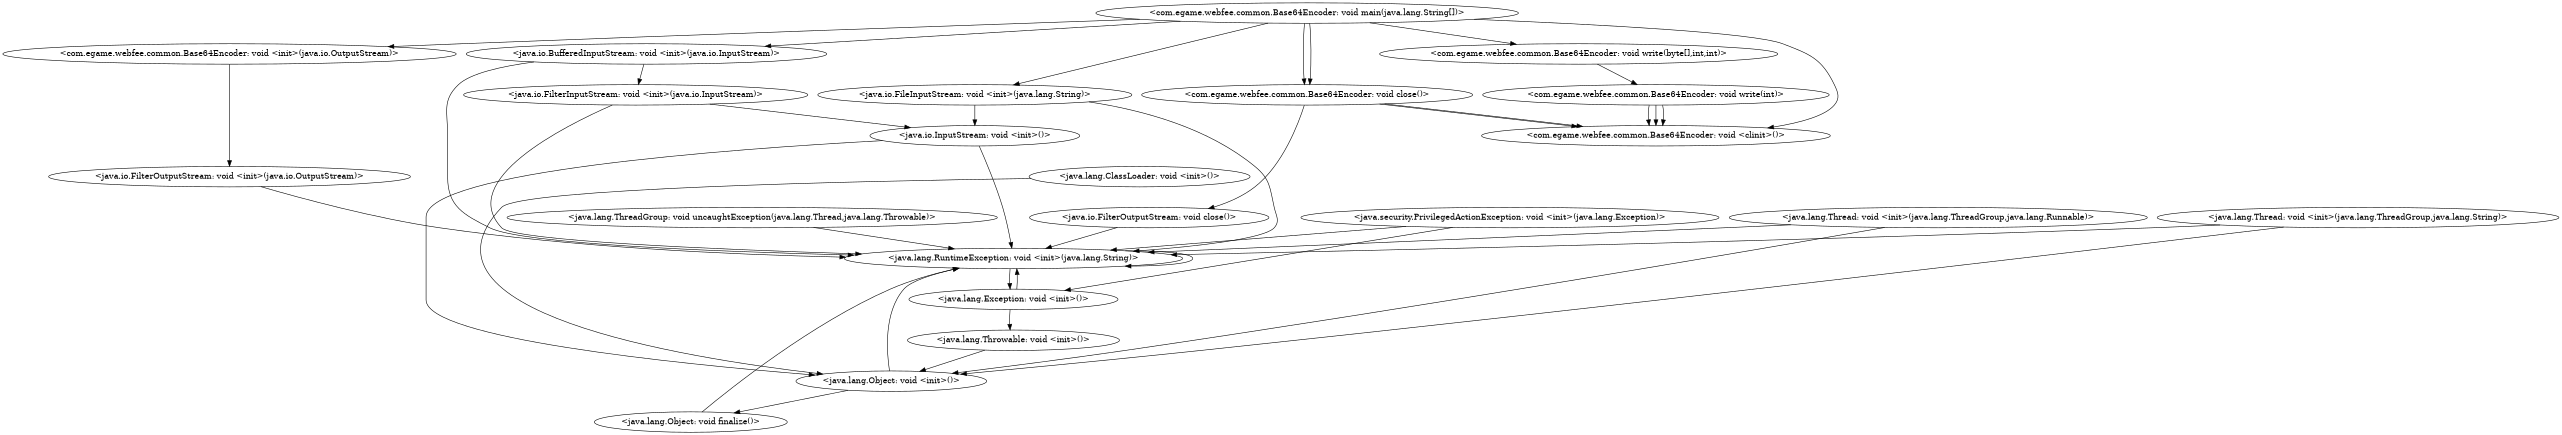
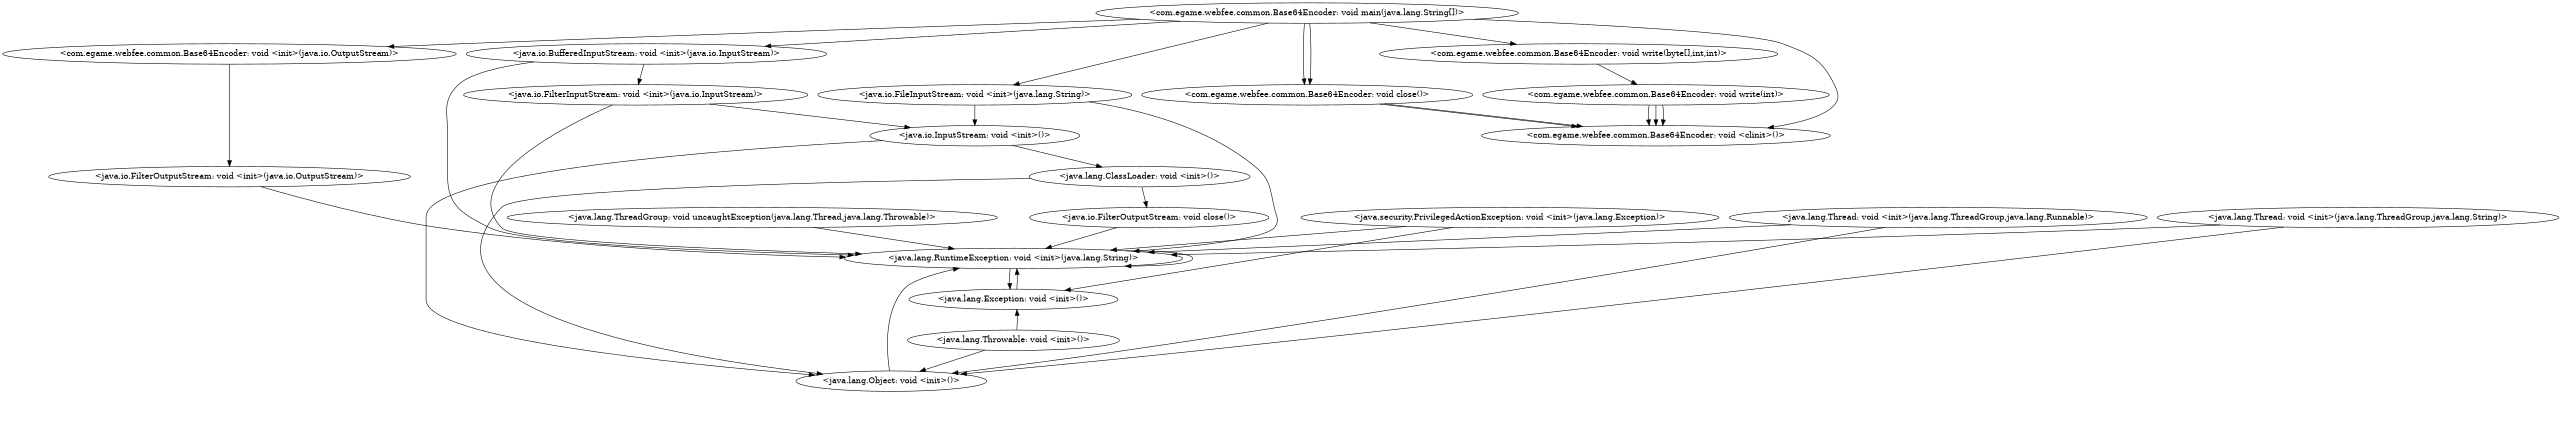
(1273, 169) -> (1144, 194)
(998, 193) -> (1054, 156)
(1010, 317) -> (1017, 323)
(691, 422) -> none
